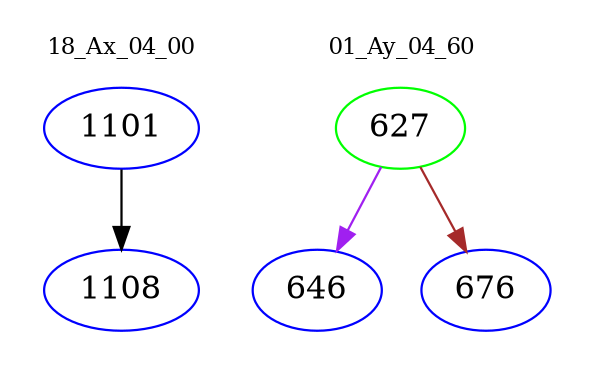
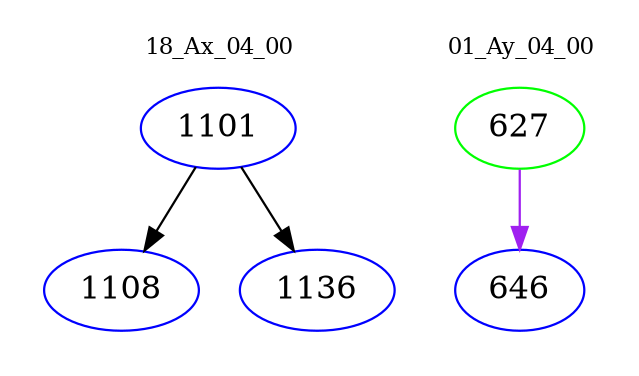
(402, 48) -> (521, 48)
none -> (317, 290)
(486, 290) -> none
